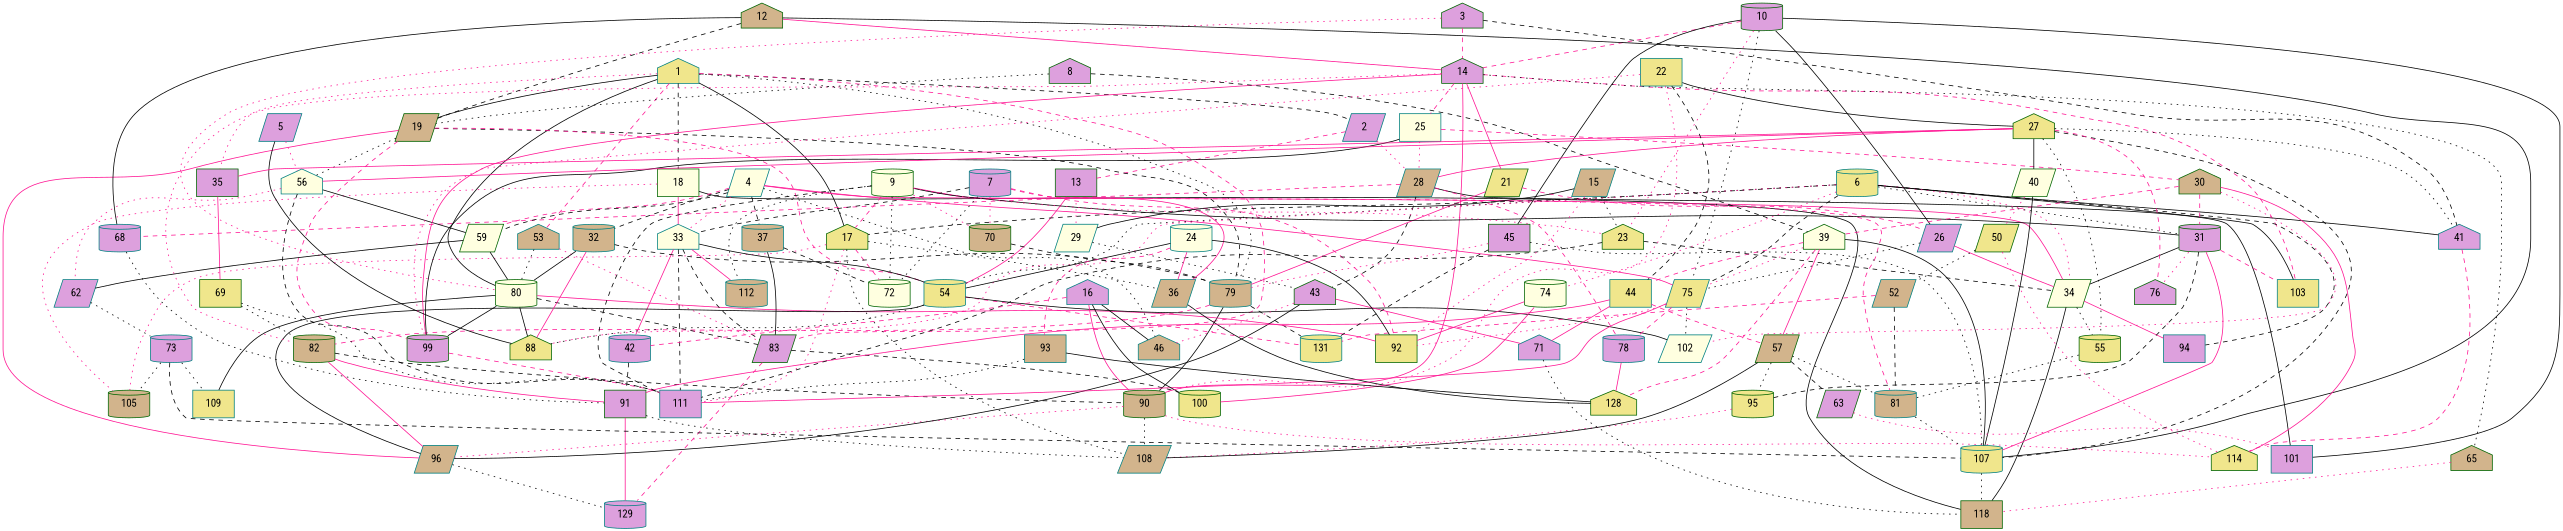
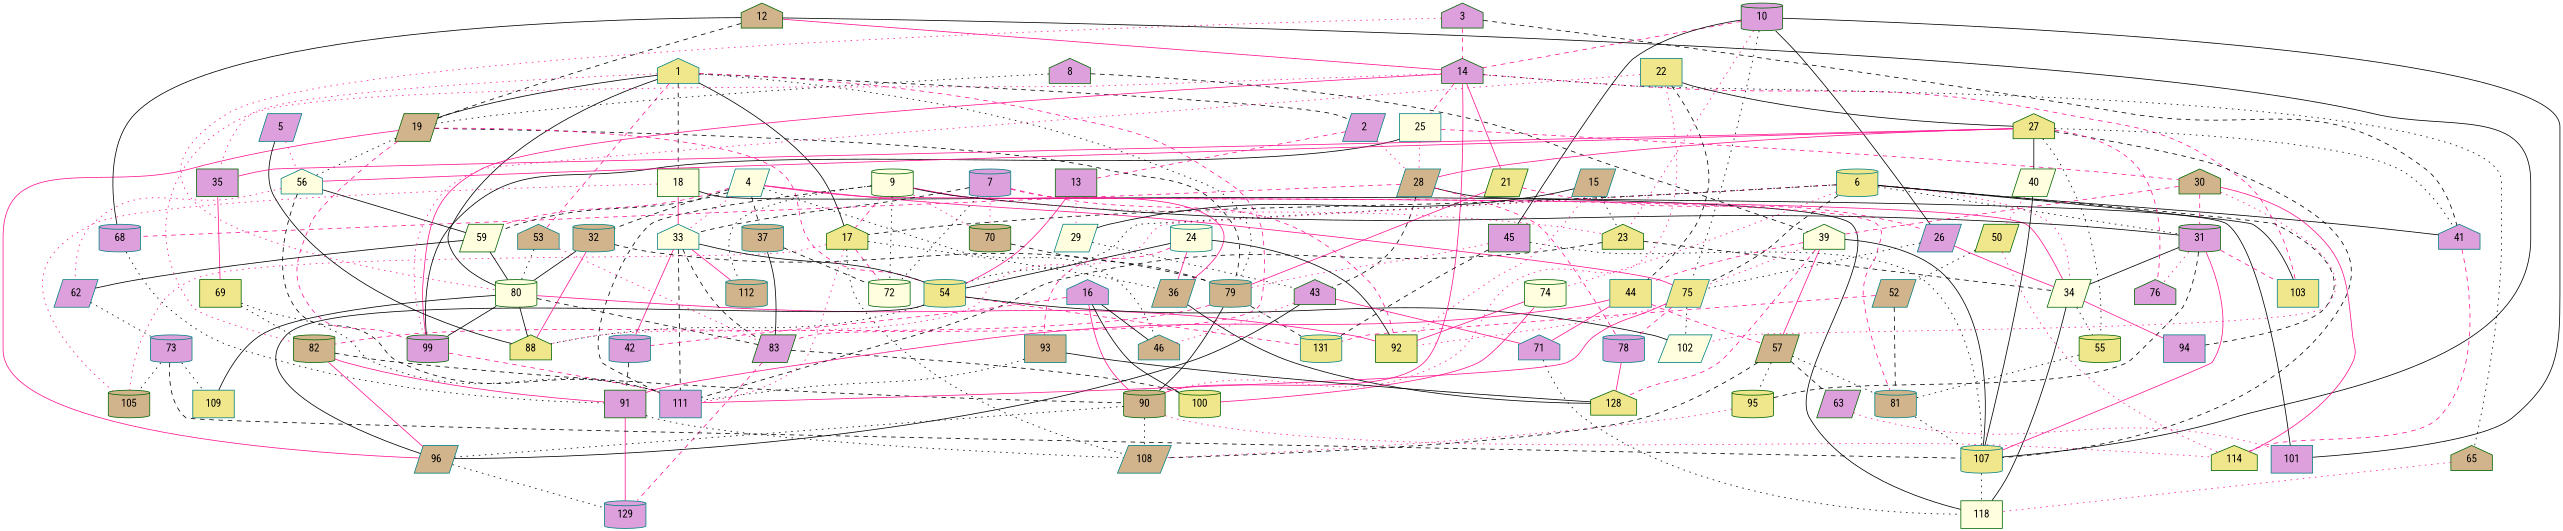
(806, 430) -> (806, 430)
(1469, 442) -> (1469, 442)
(1982, 515) -> (1982, 515)
